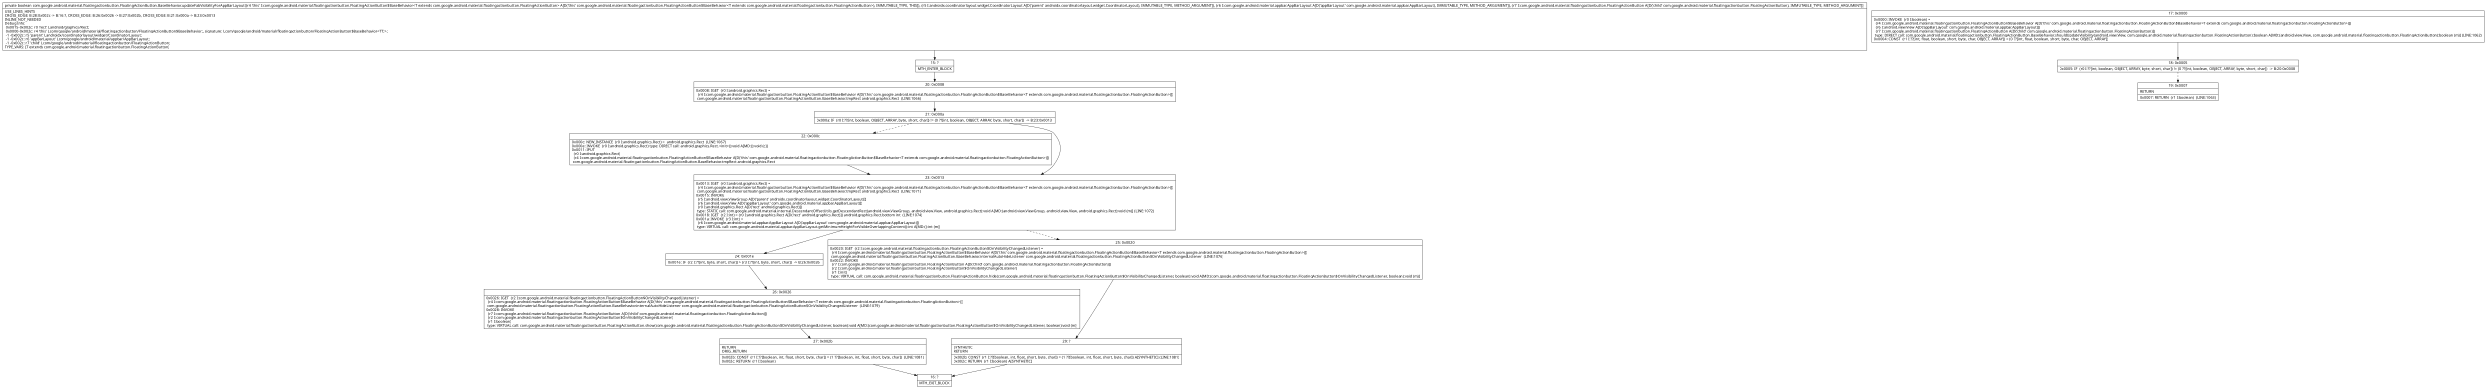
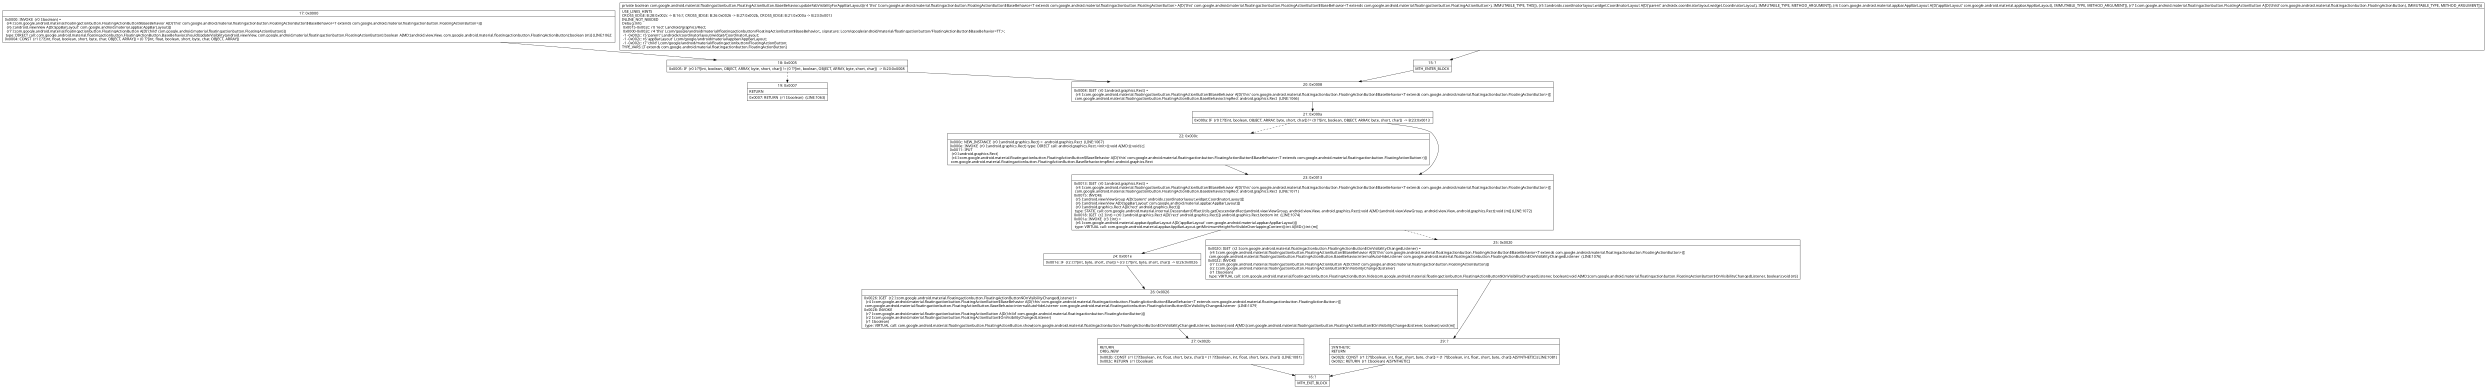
none -> (1008, 77)
(839, 272) -> (1221, 272)
(734, 351) -> (1109, 351)
